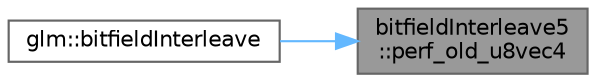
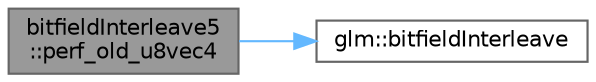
(308, 41) -> (267, 41)
